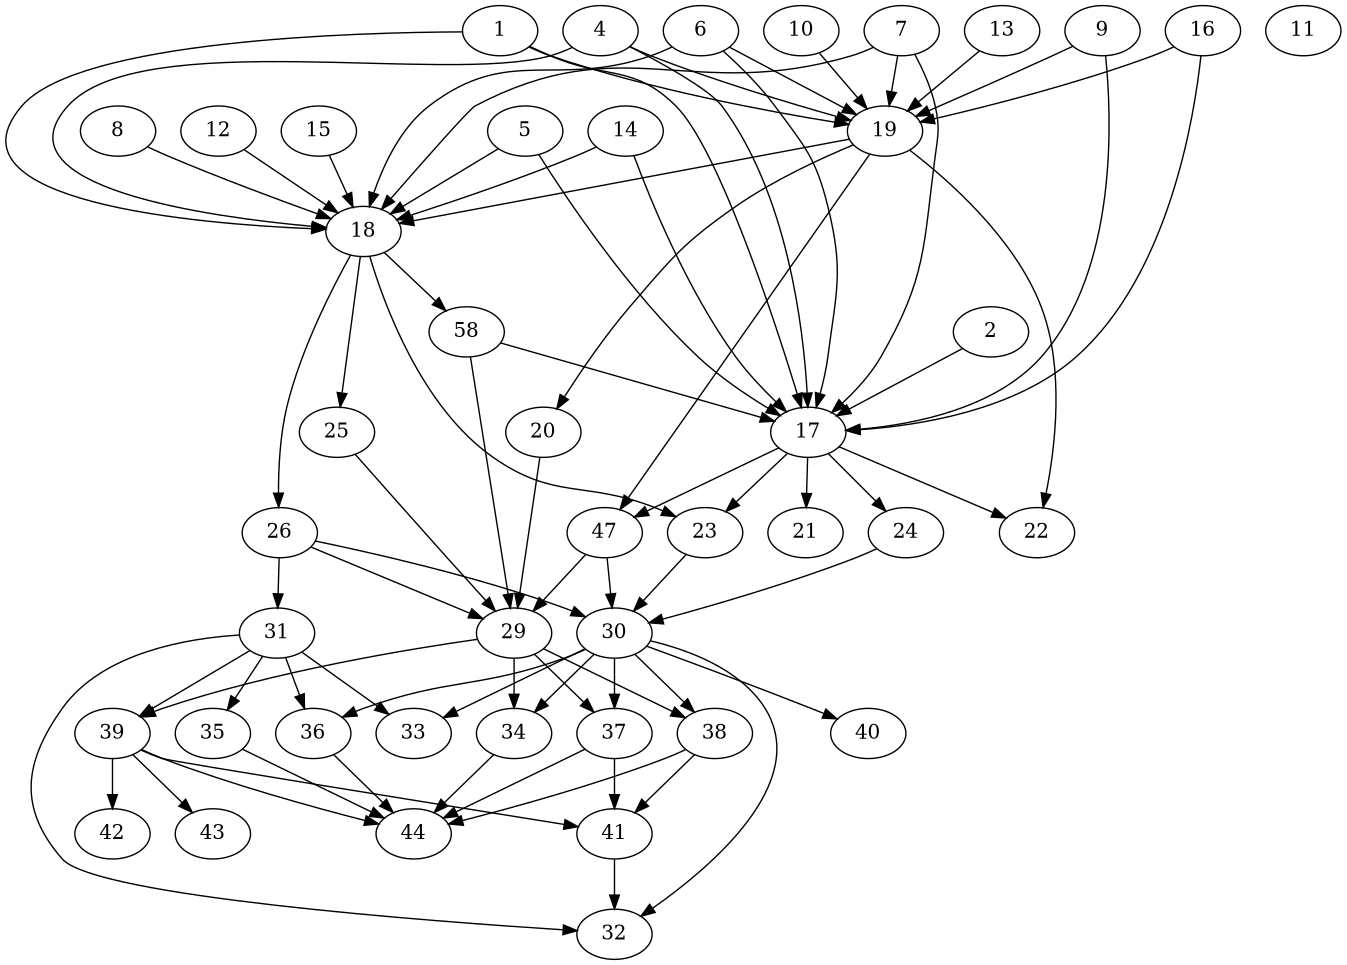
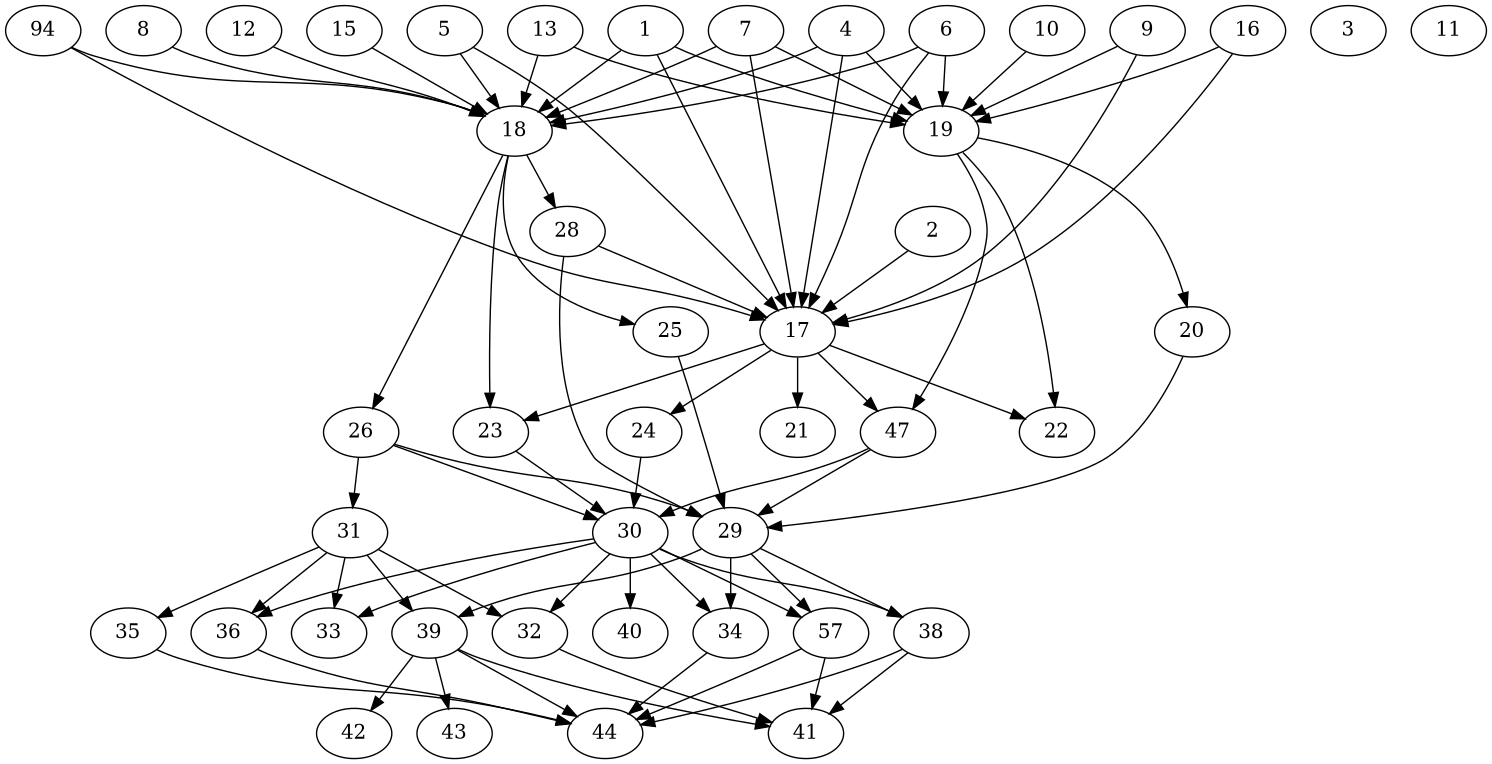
none -> (1348, 31)
(626, 131) -> (43, 31)
(631, 180) -> (533, 72)
(467, 332) -> (568, 231)
(614, 733) -> (831, 633)
(614, 877) -> (648, 683)
